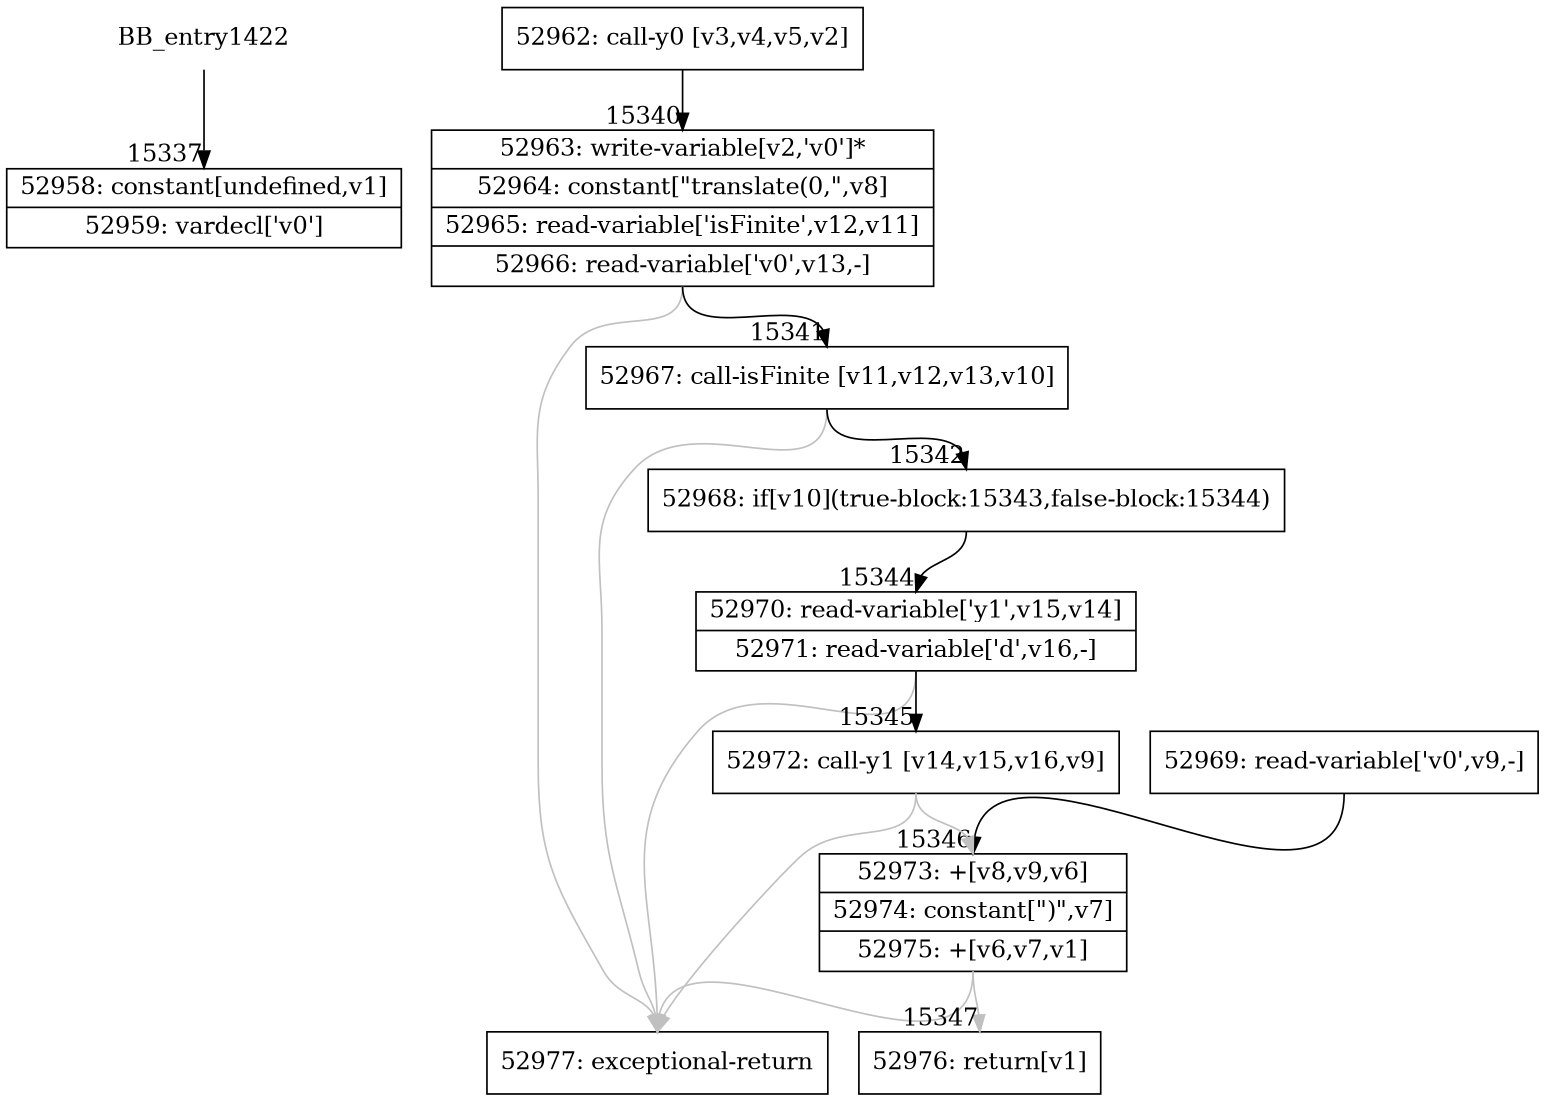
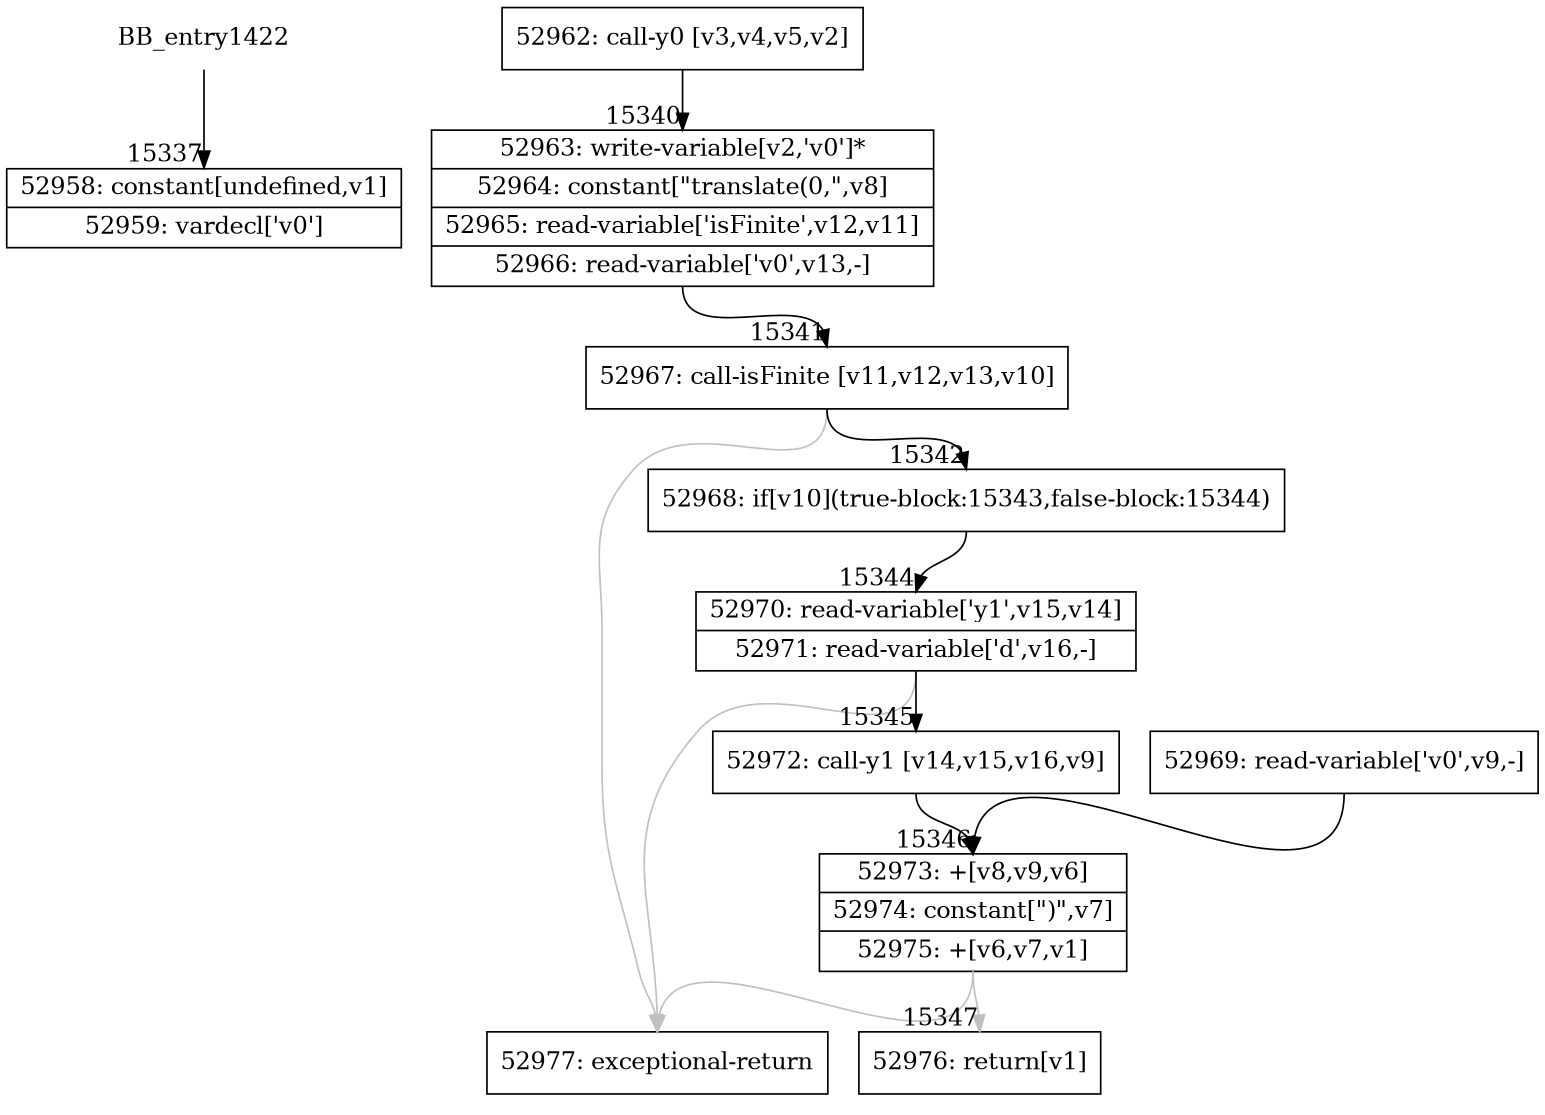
(538, 626) -> none
(937, 820) -> (937, 820)
(777, 880) -> none
